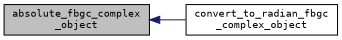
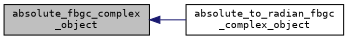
(262, 20) -> (265, 20)
